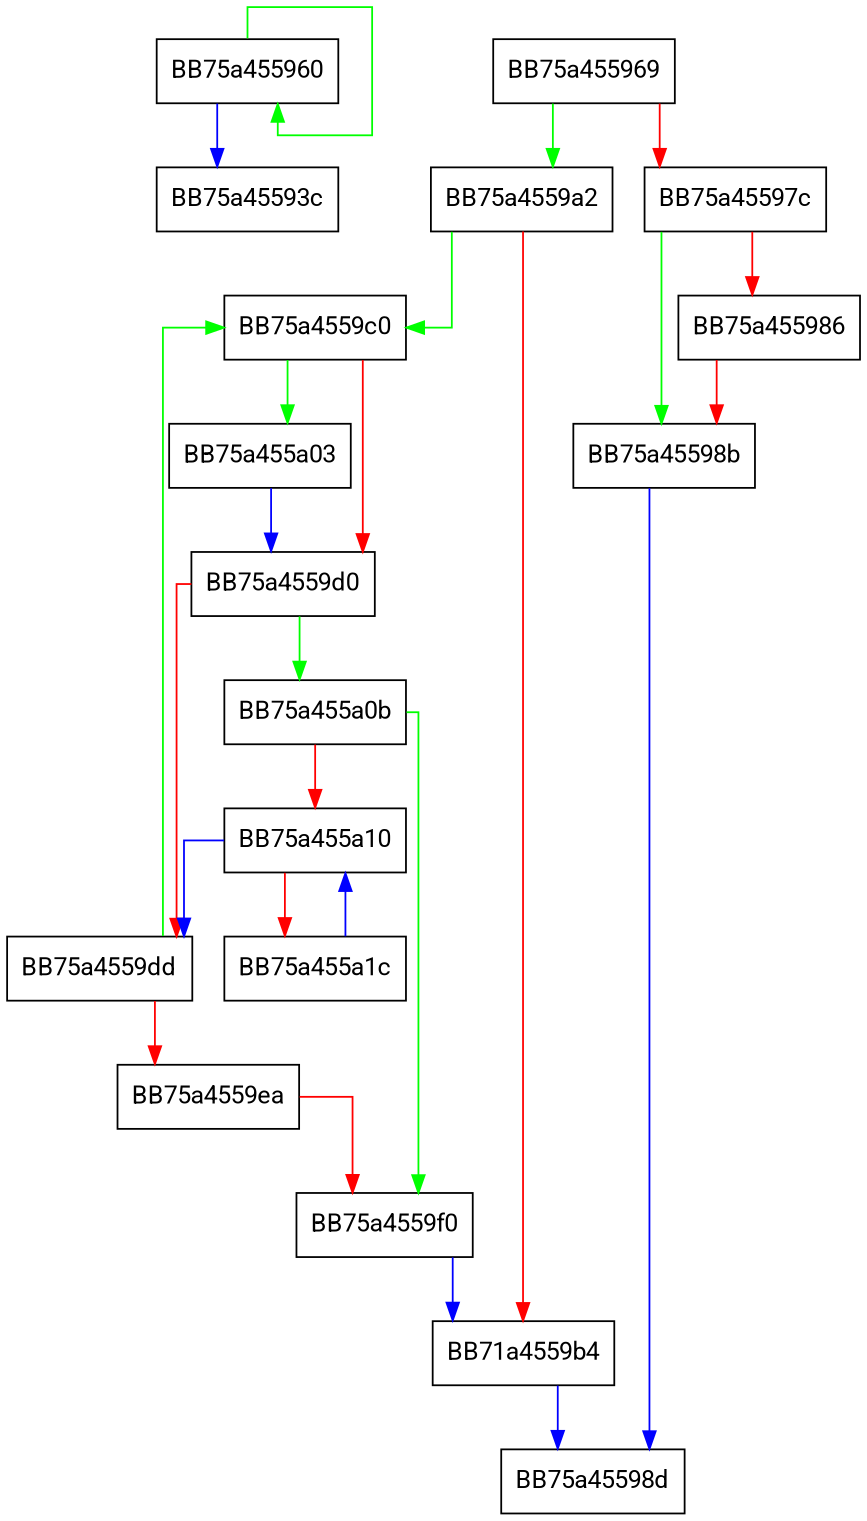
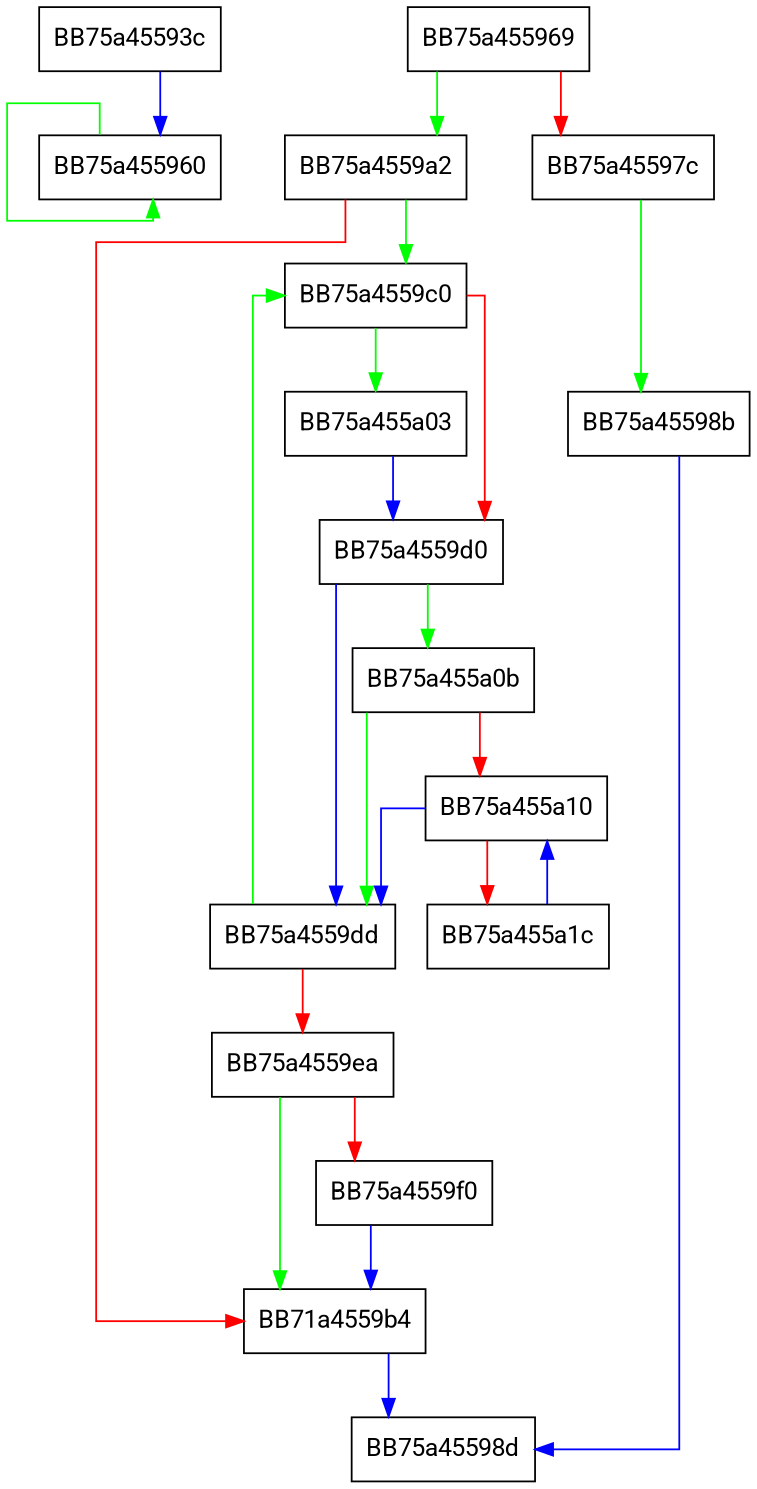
(217, 126) -> (160, 94)
(769, 328) -> none
(177, 744) -> (336, 735)
(418, 938) -> (367, 800)
none -> (280, 1184)
